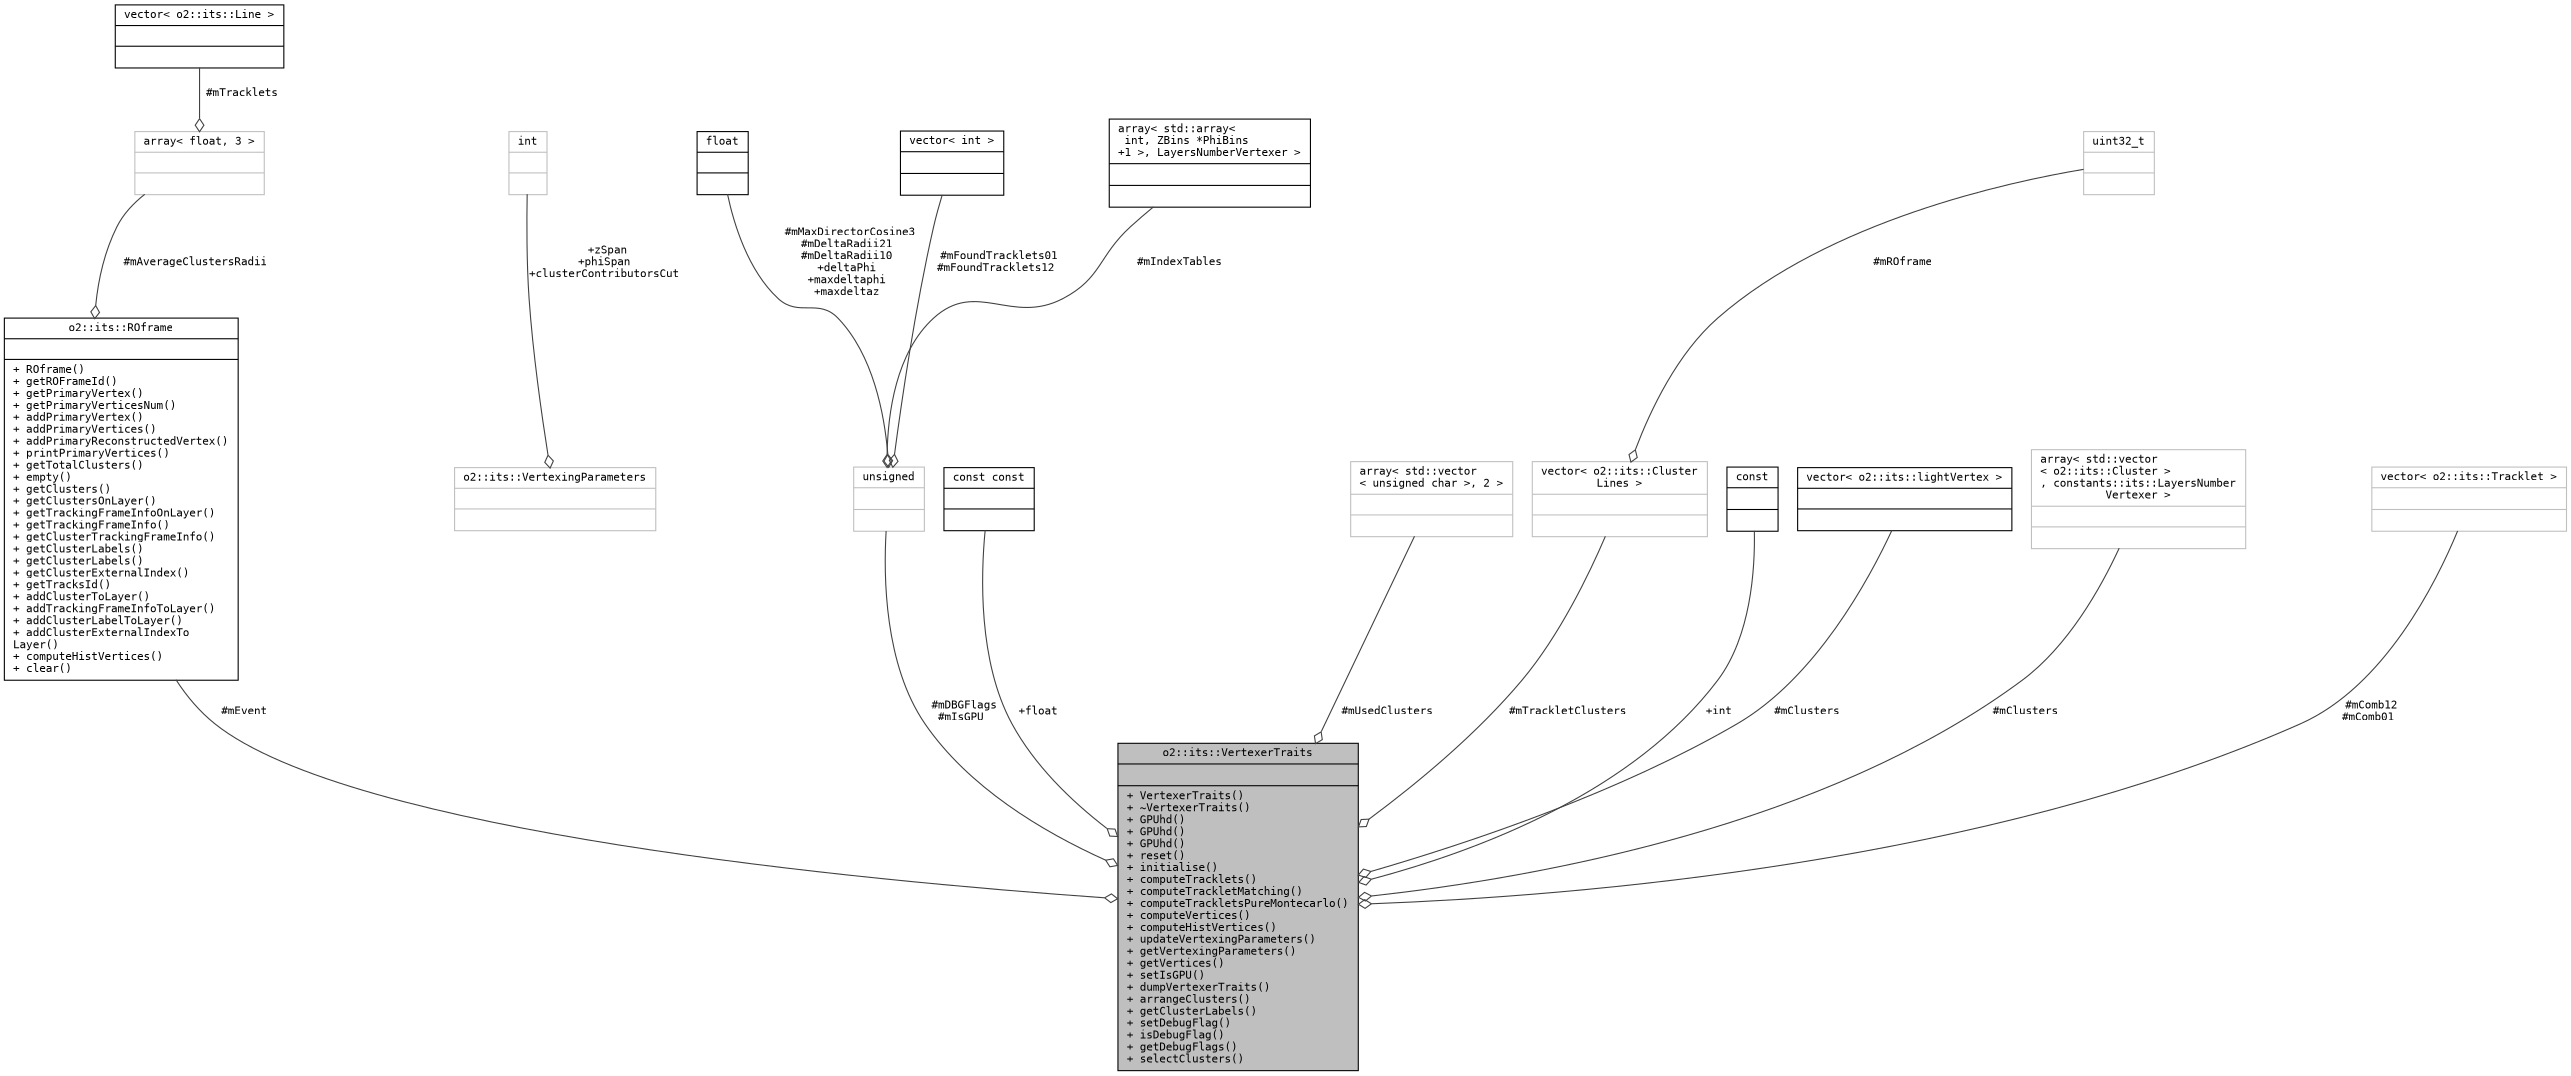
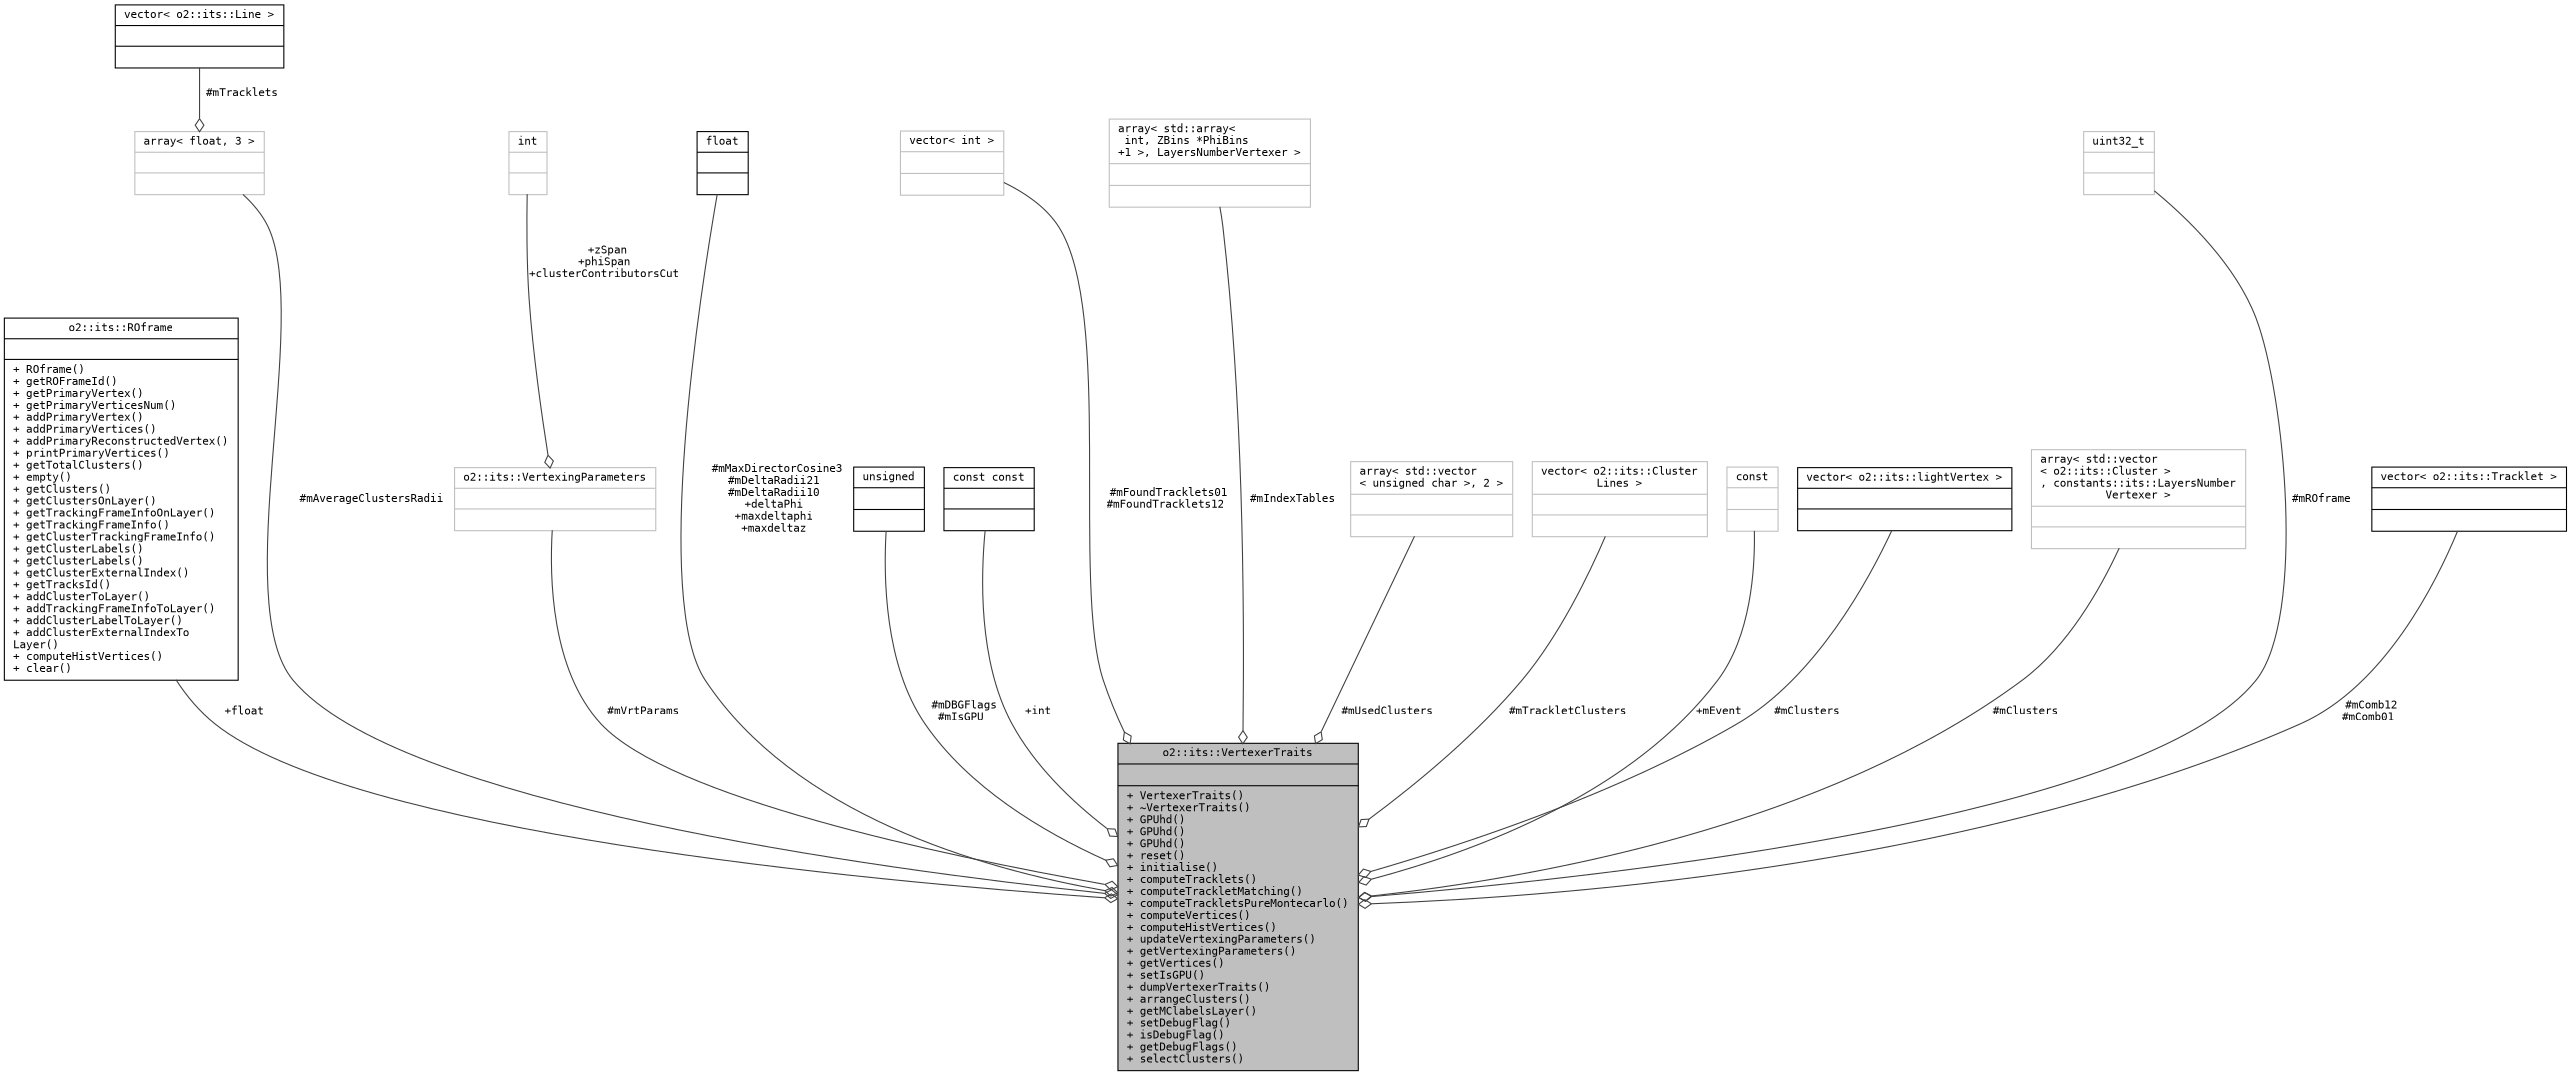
(952, 163) -> (952, 163)
(1210, 163) -> (1210, 163)
(109, 245) -> (443, 766)
(1819, 252) -> (2089, 774)
(988, 303) -> (1240, 468)
(823, 309) -> (700, 667)
(914, 324) -> (1089, 444)
(889, 499) -> (889, 499)
(1753, 499) -> (1753, 499)
(2469, 499) -> (2469, 499)
(241, 712) -> (241, 712)
(1035, 712) -> (1035, 712)
(1716, 712) -> (1716, 712)
none -> (746, 799)
(1192, 1011) -> (1192, 1011)
